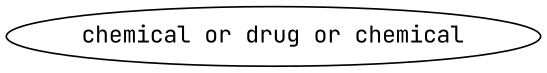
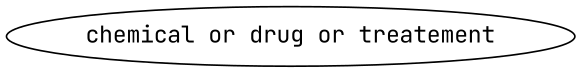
(273, 36) -> (291, 36)
